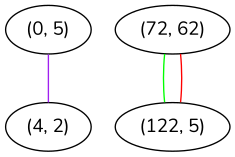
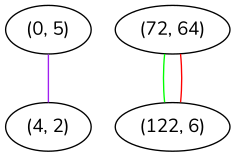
(173, 30) -> (173, 30)
(173, 127) -> (173, 127)
